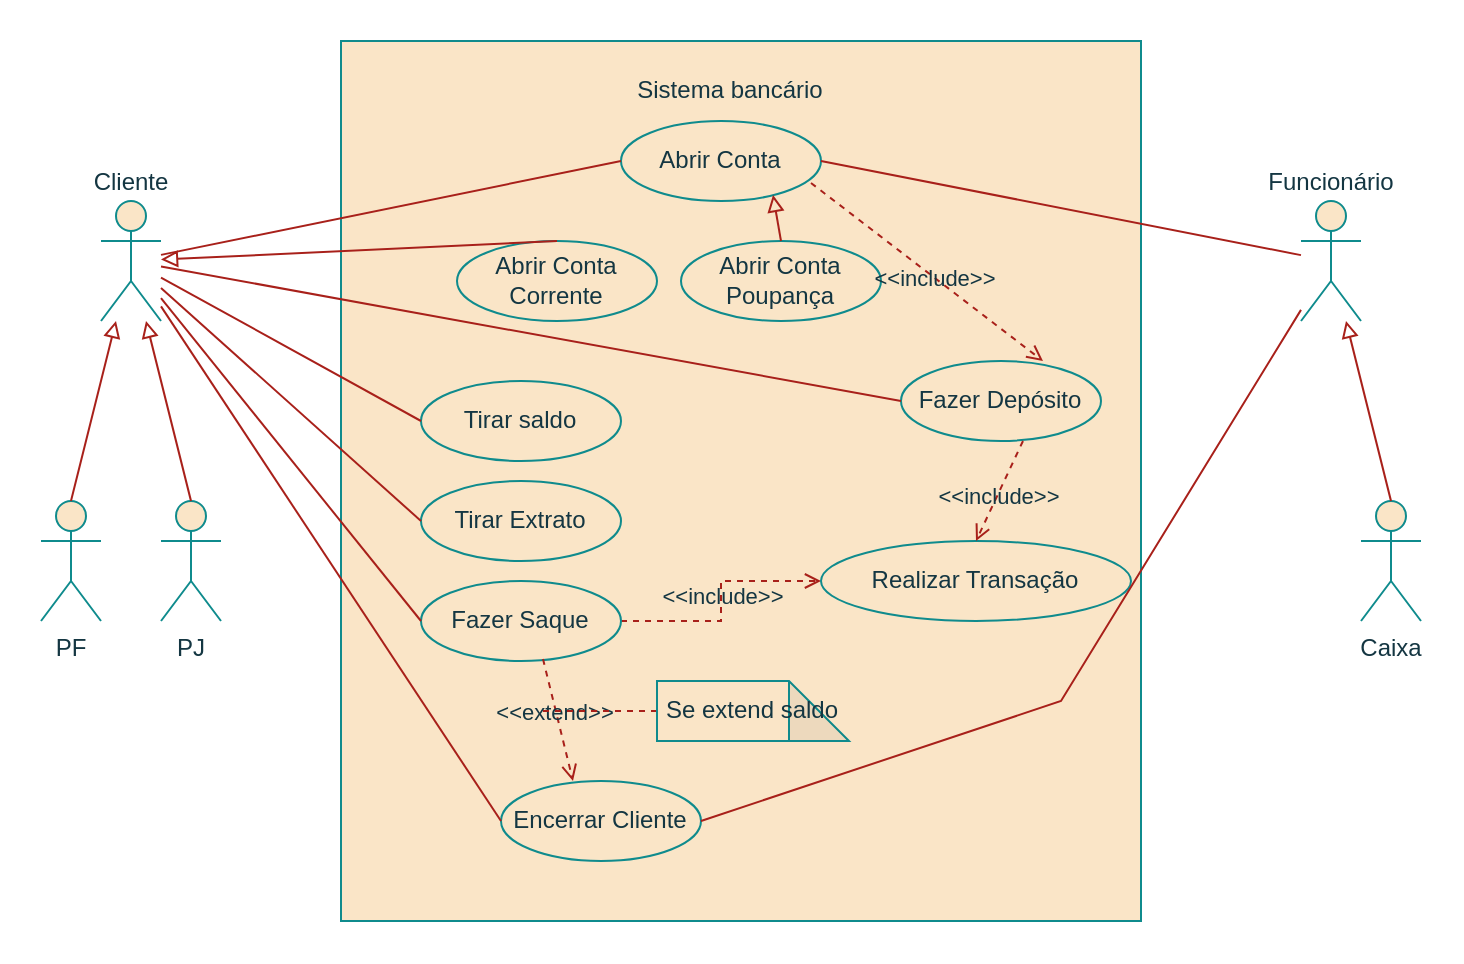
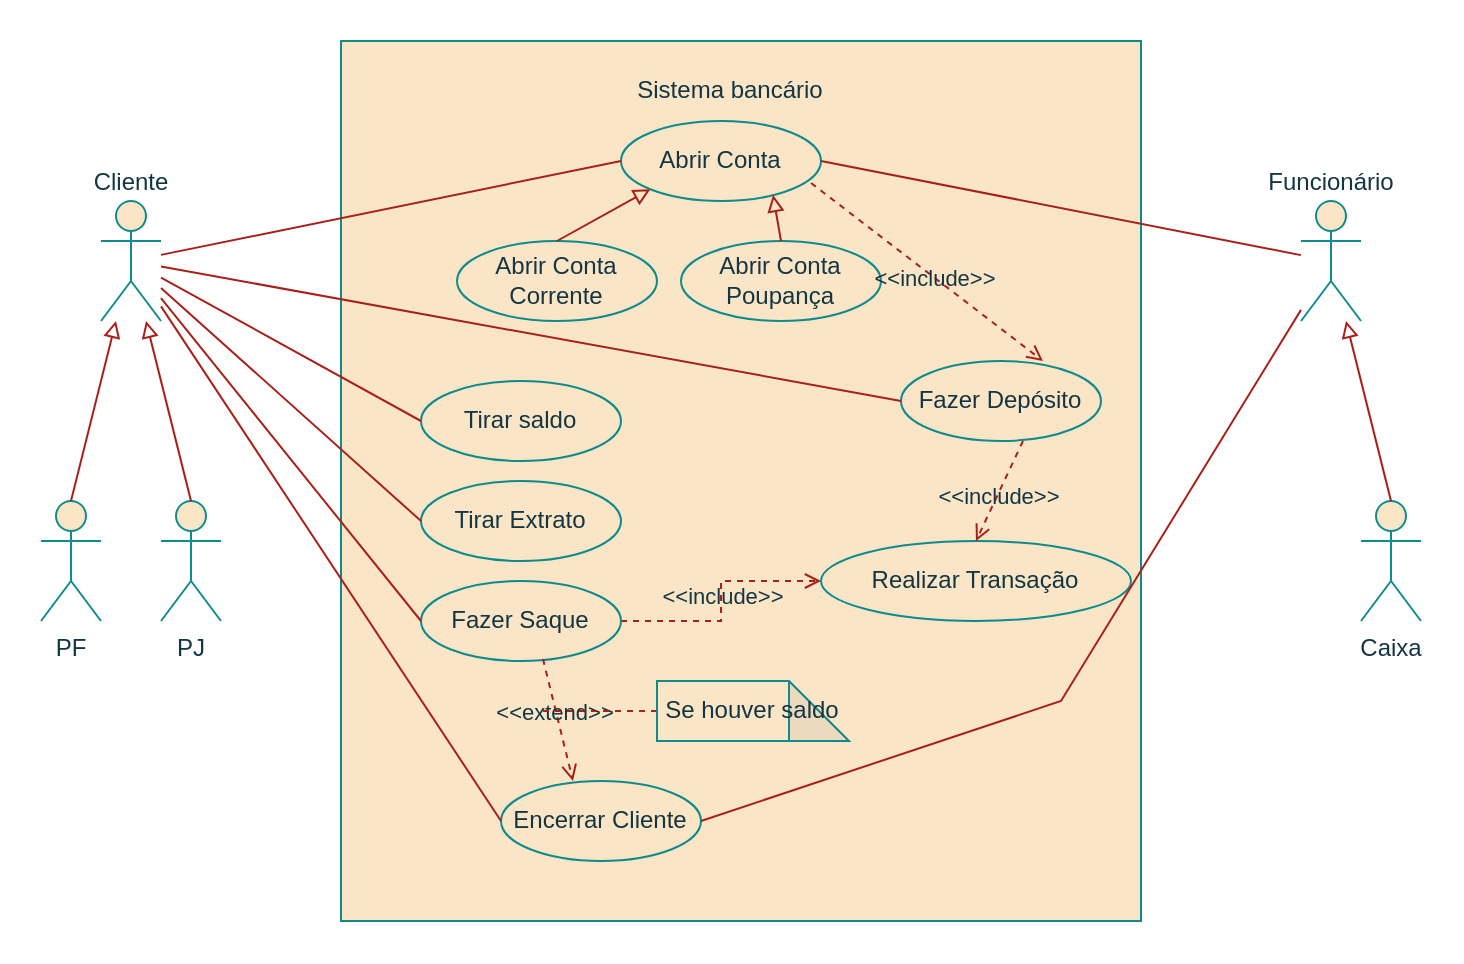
(367, 250) -> (597, 219)
(753, 711) -> (753, 711)
